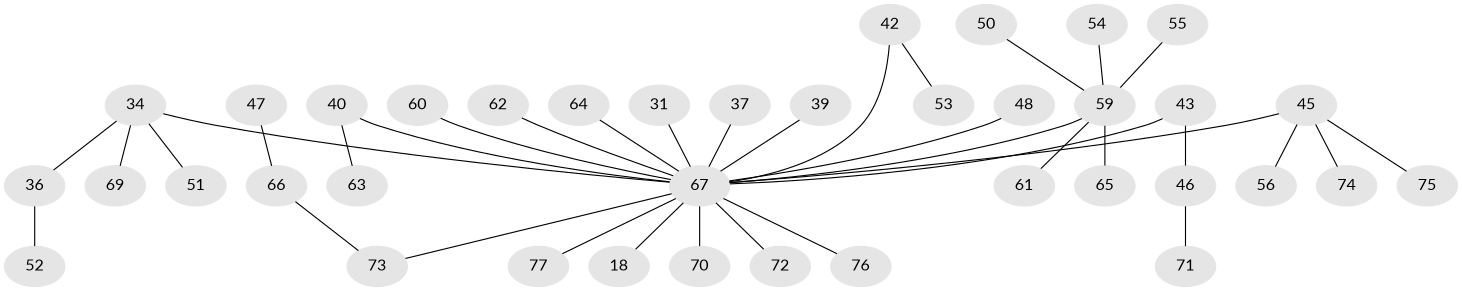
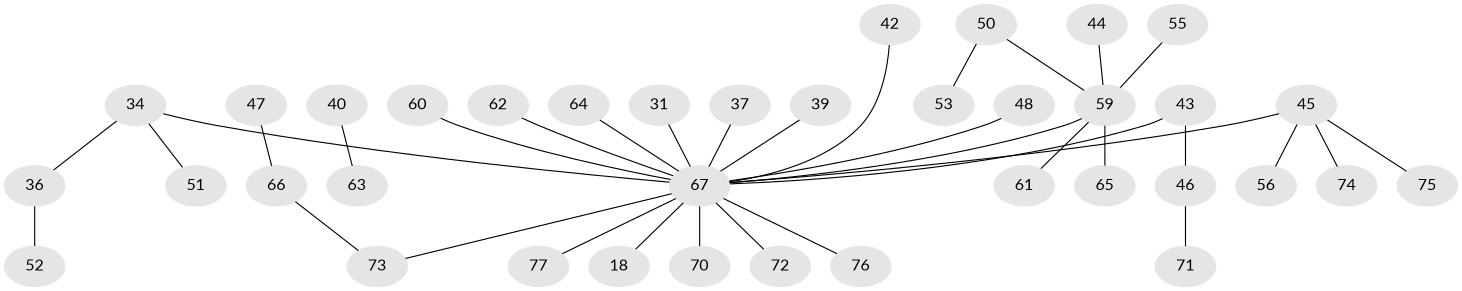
(1097, 25) -> (1097, 25)
(917, 65) -> (965, 65)
(513, 159) -> none
(115, 186) -> none
